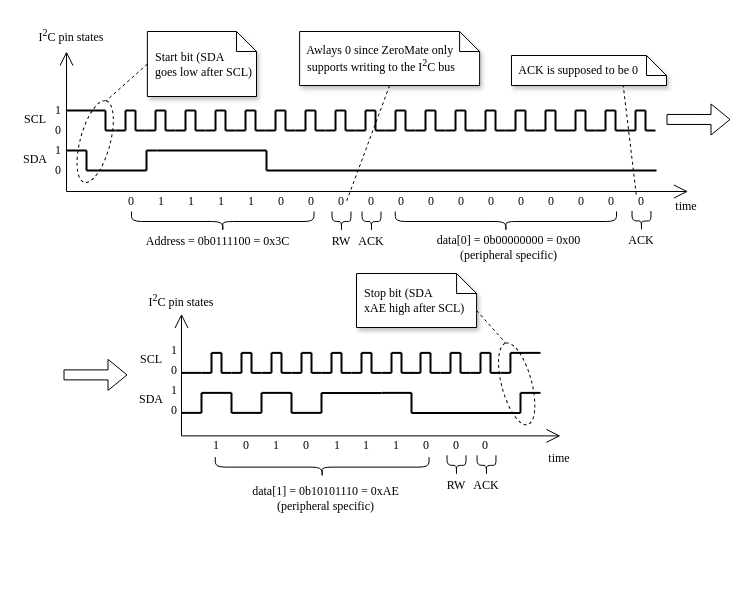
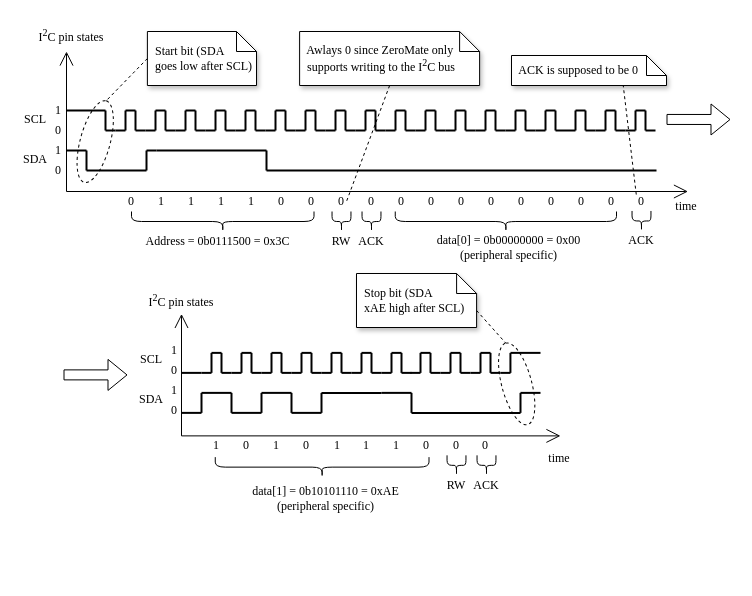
(202, 64) -> (202, 59)
(218, 242) -> (218, 242)
